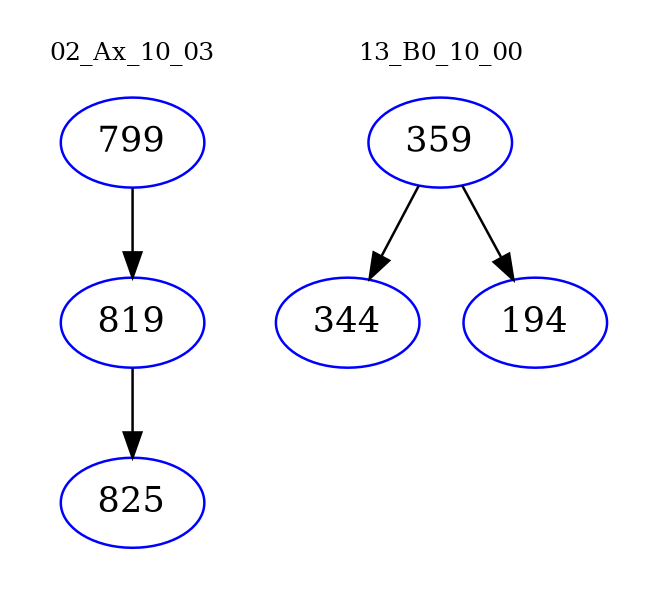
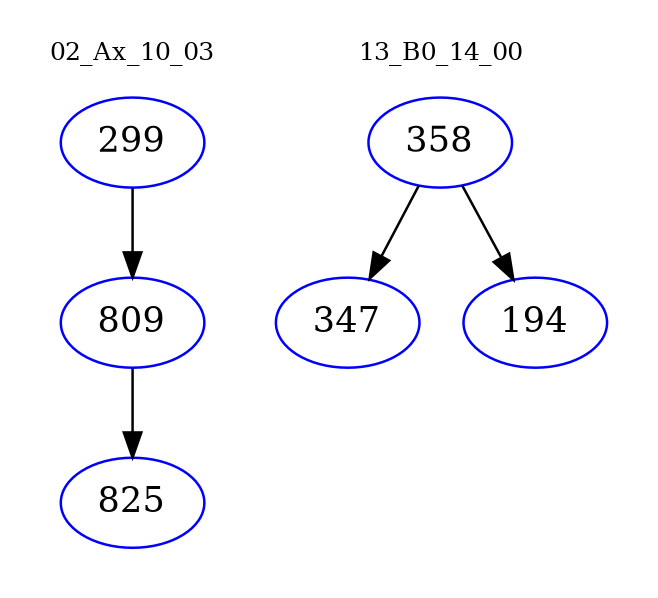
(441, 54) -> (441, 54)
(133, 143) -> (133, 143)
(440, 143) -> (440, 143)
(133, 323) -> (133, 323)
(348, 323) -> (348, 323)
